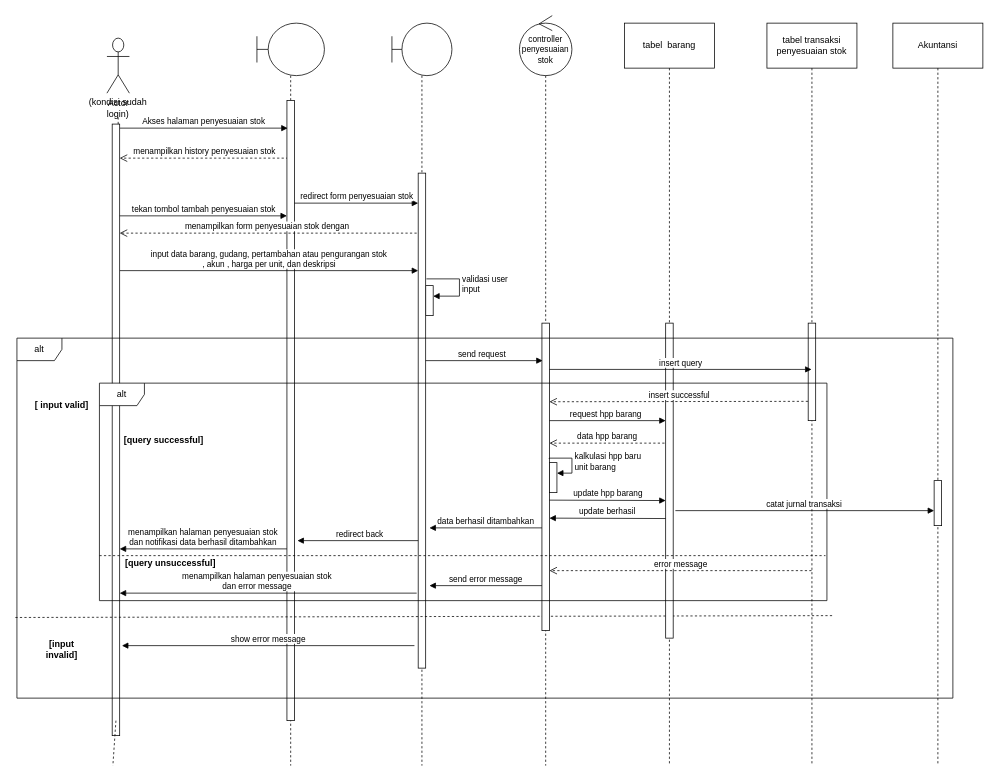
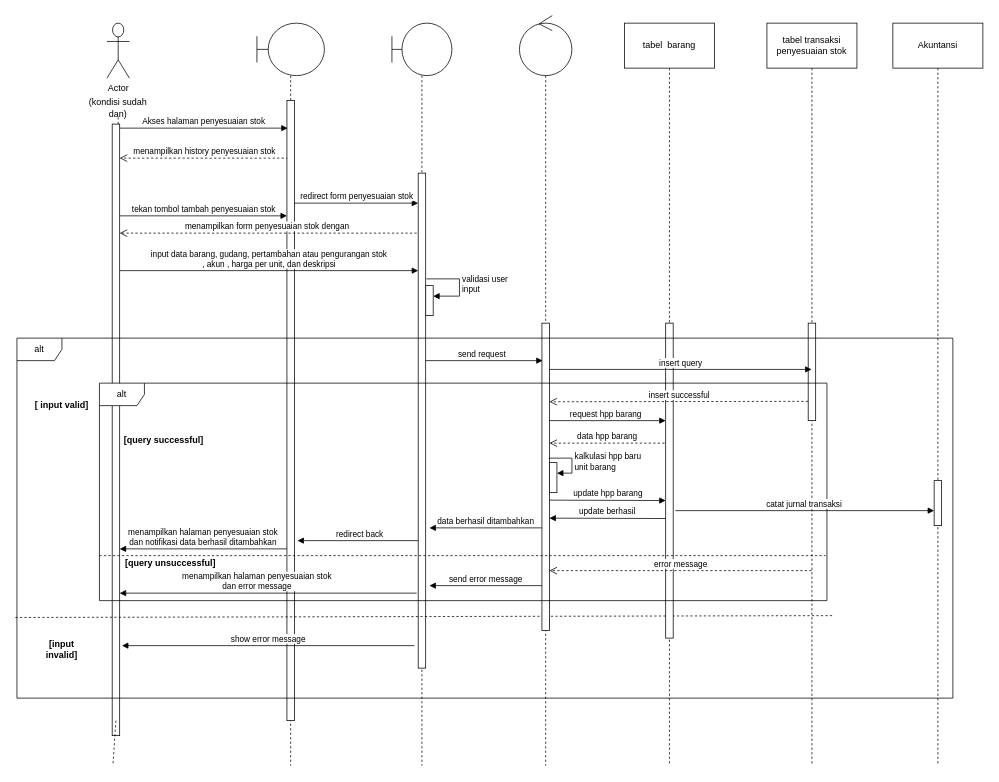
(546, 49) -> none
(118, 65) -> (118, 50)
(118, 108) -> (118, 108)
